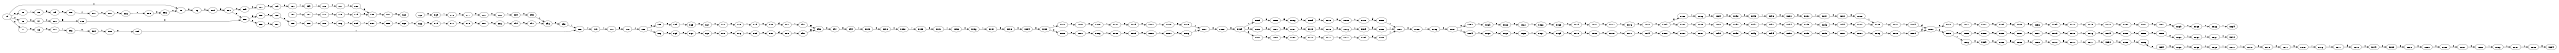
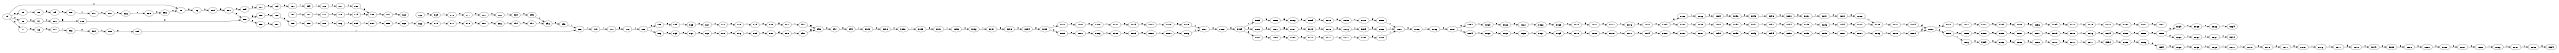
(2169, 26) -> (2169, 30)
(2152, 48) -> (2152, 44)
